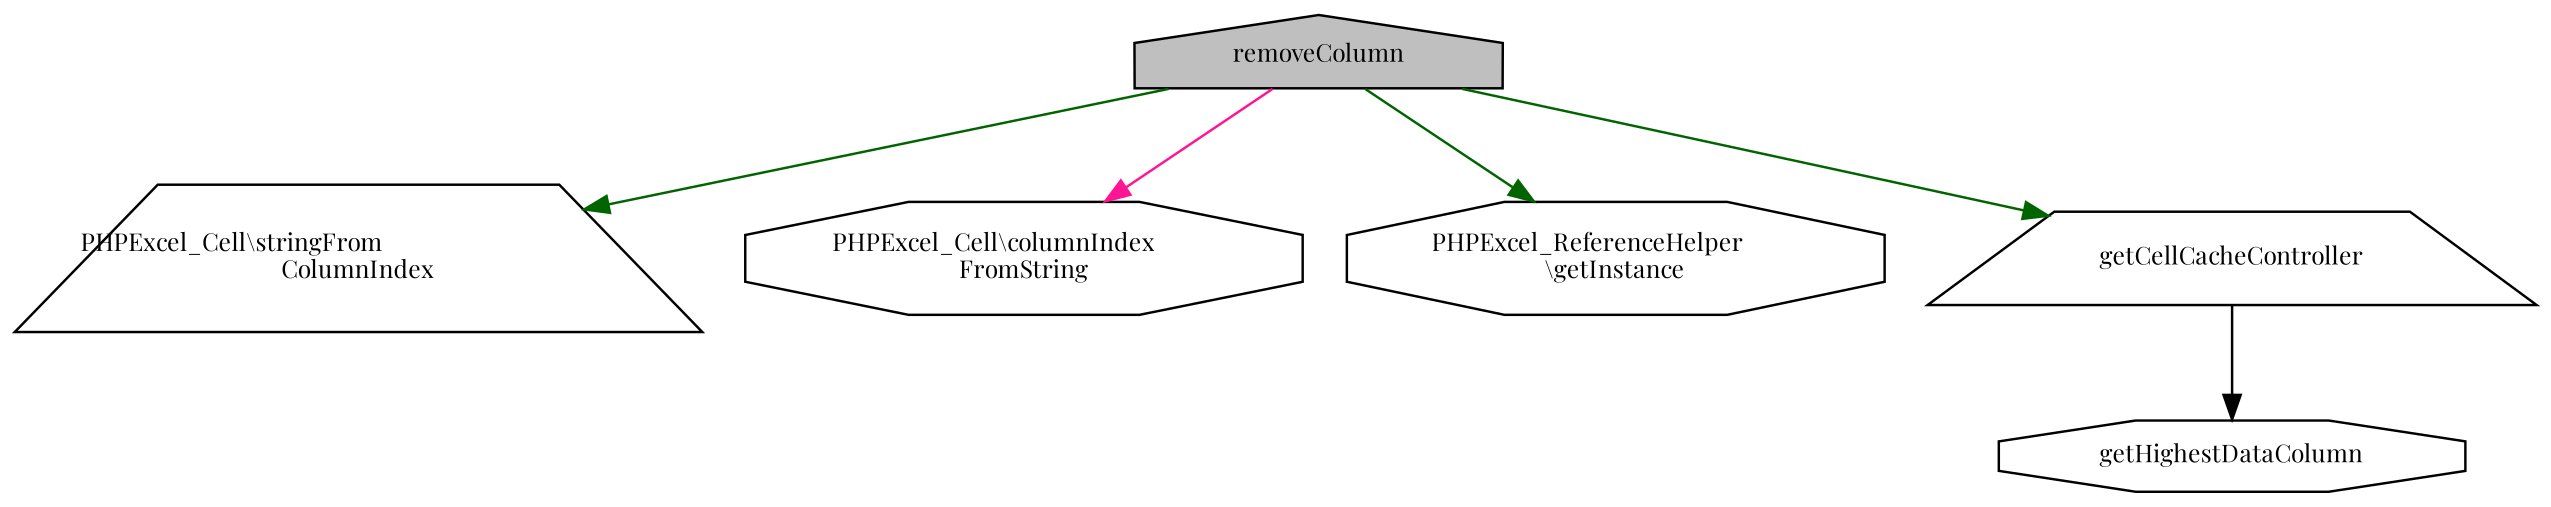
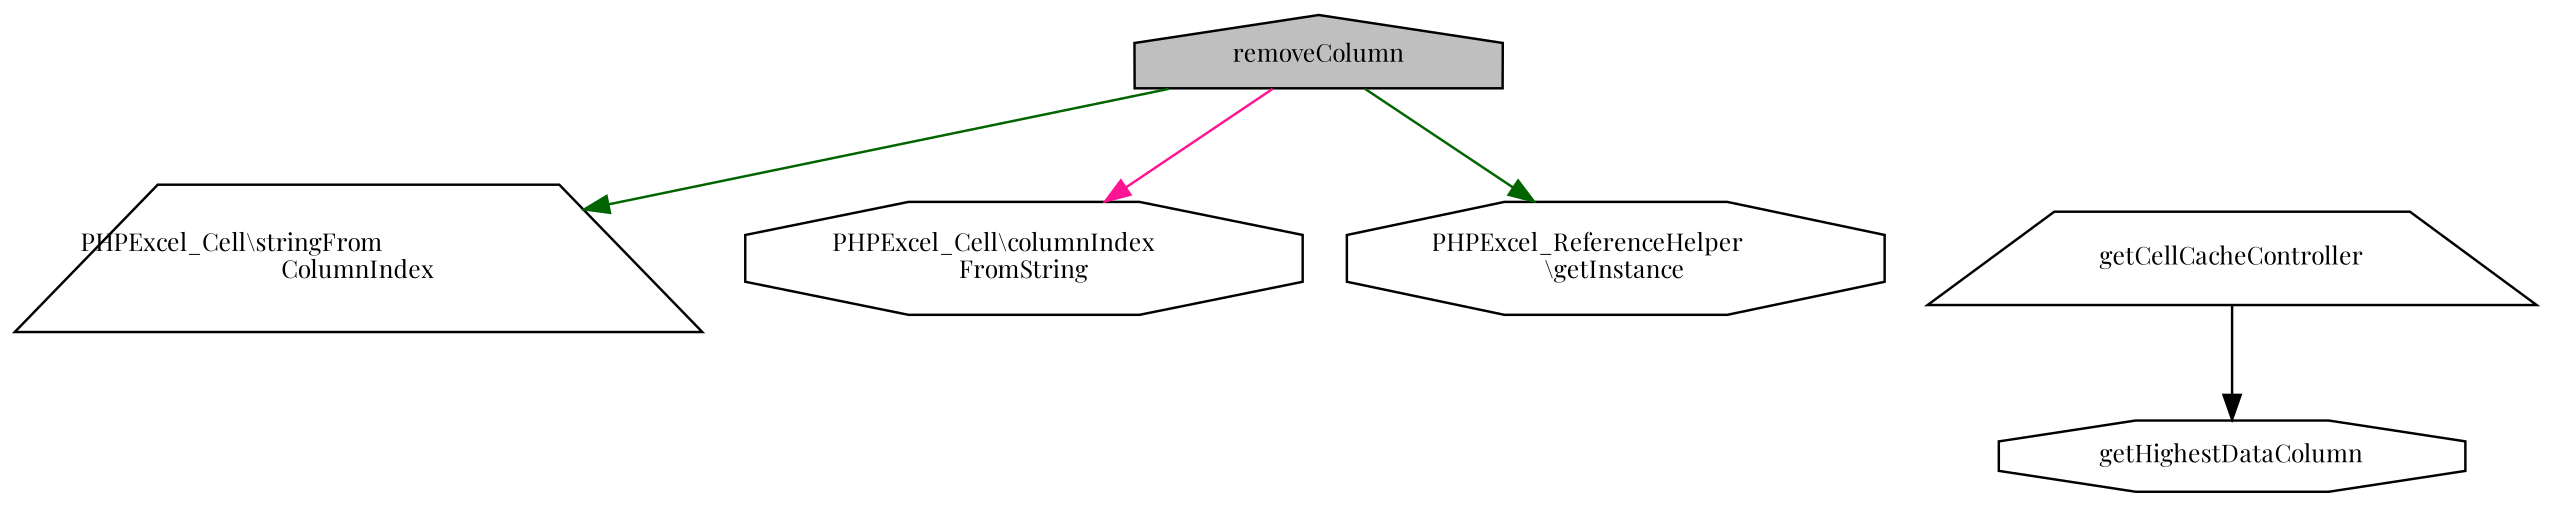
(1743, 150) -> none
